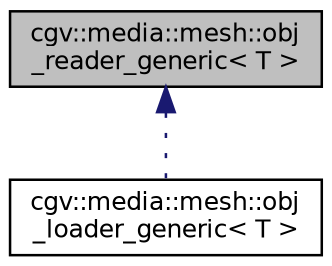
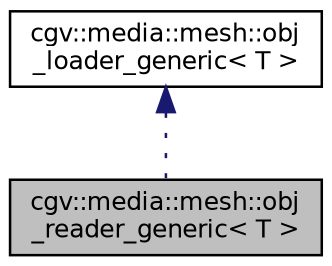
(166, 146) -> (166, 146)
